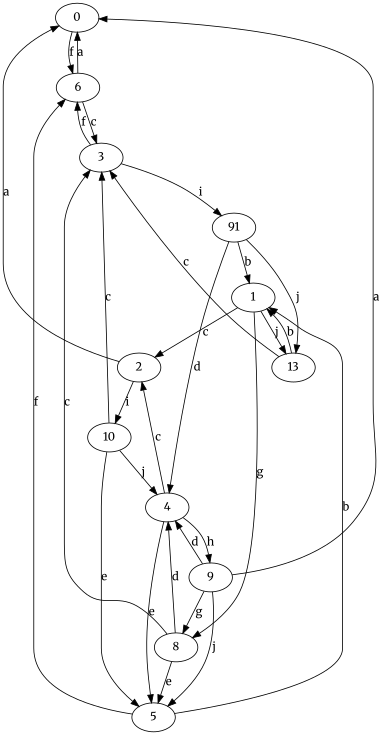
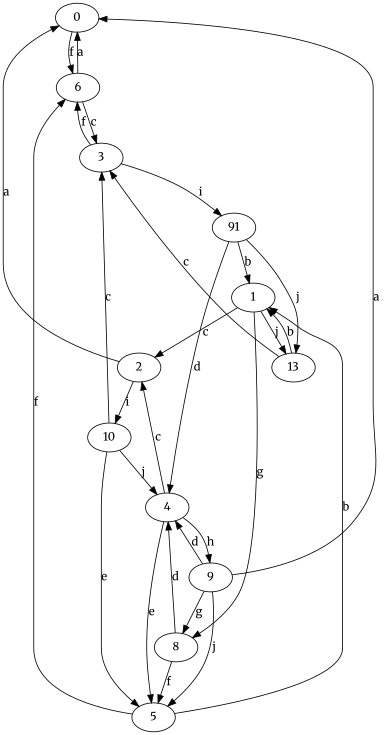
(64, 433) -> none
(169, 682) -> (169, 682)
